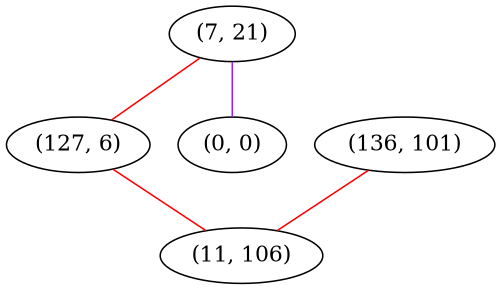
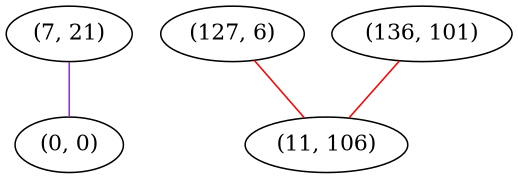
(155, 89) -> none
